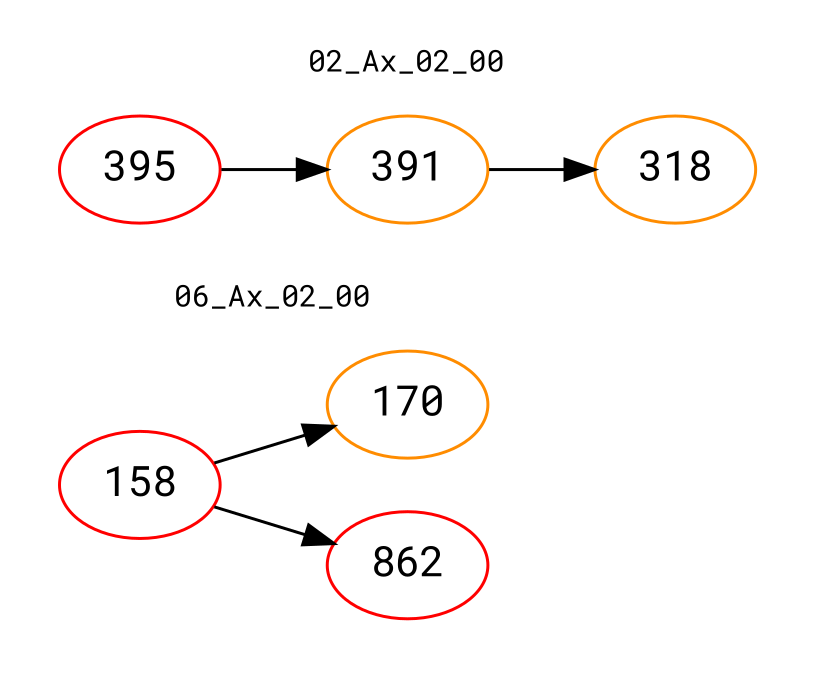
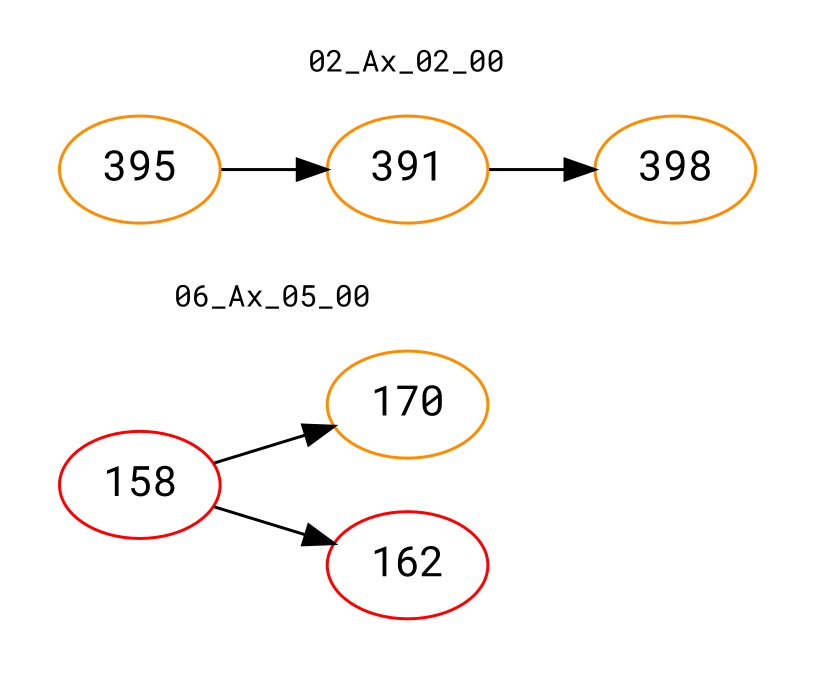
(140, 170) -> (140, 170)
(675, 170) -> (675, 170)
(274, 299) -> (274, 299)
(408, 565) -> (408, 565)
